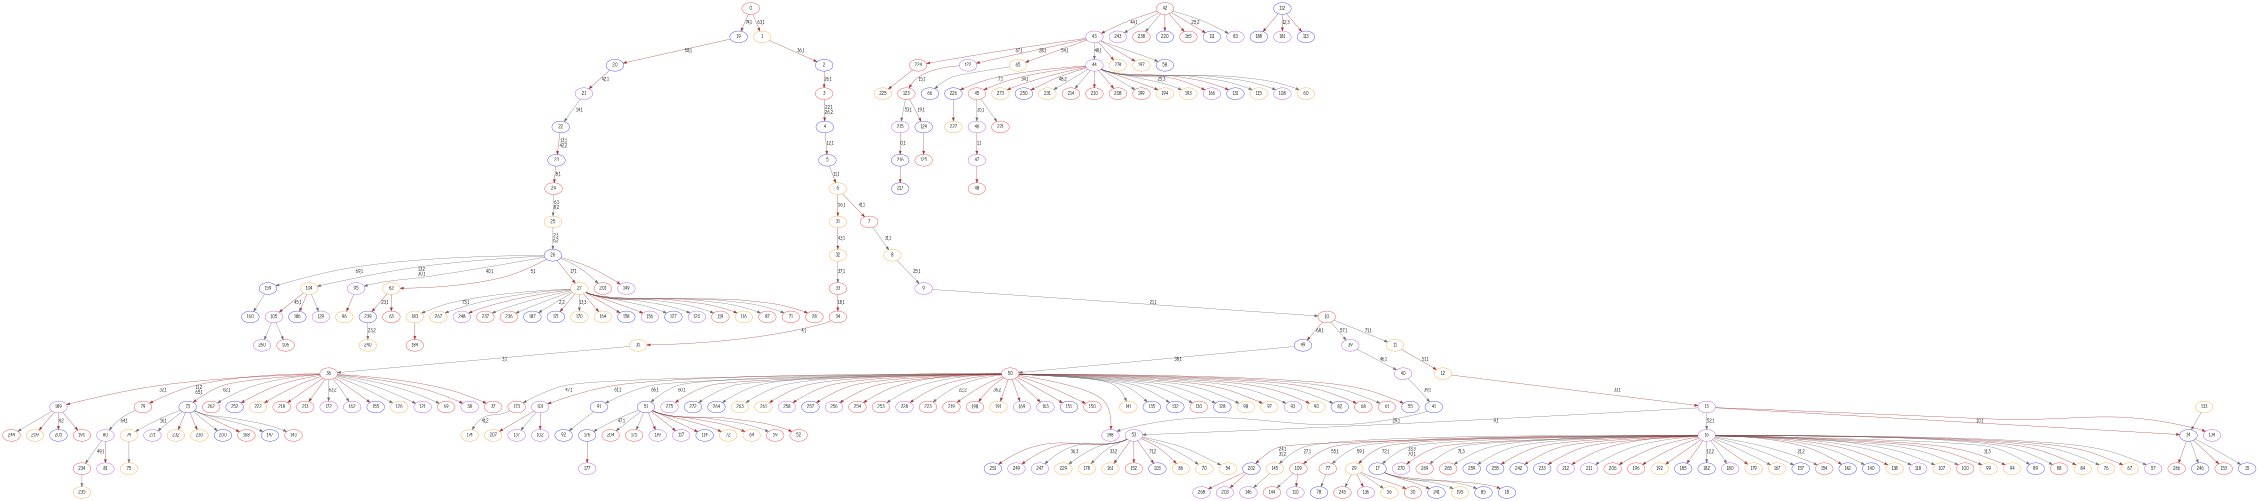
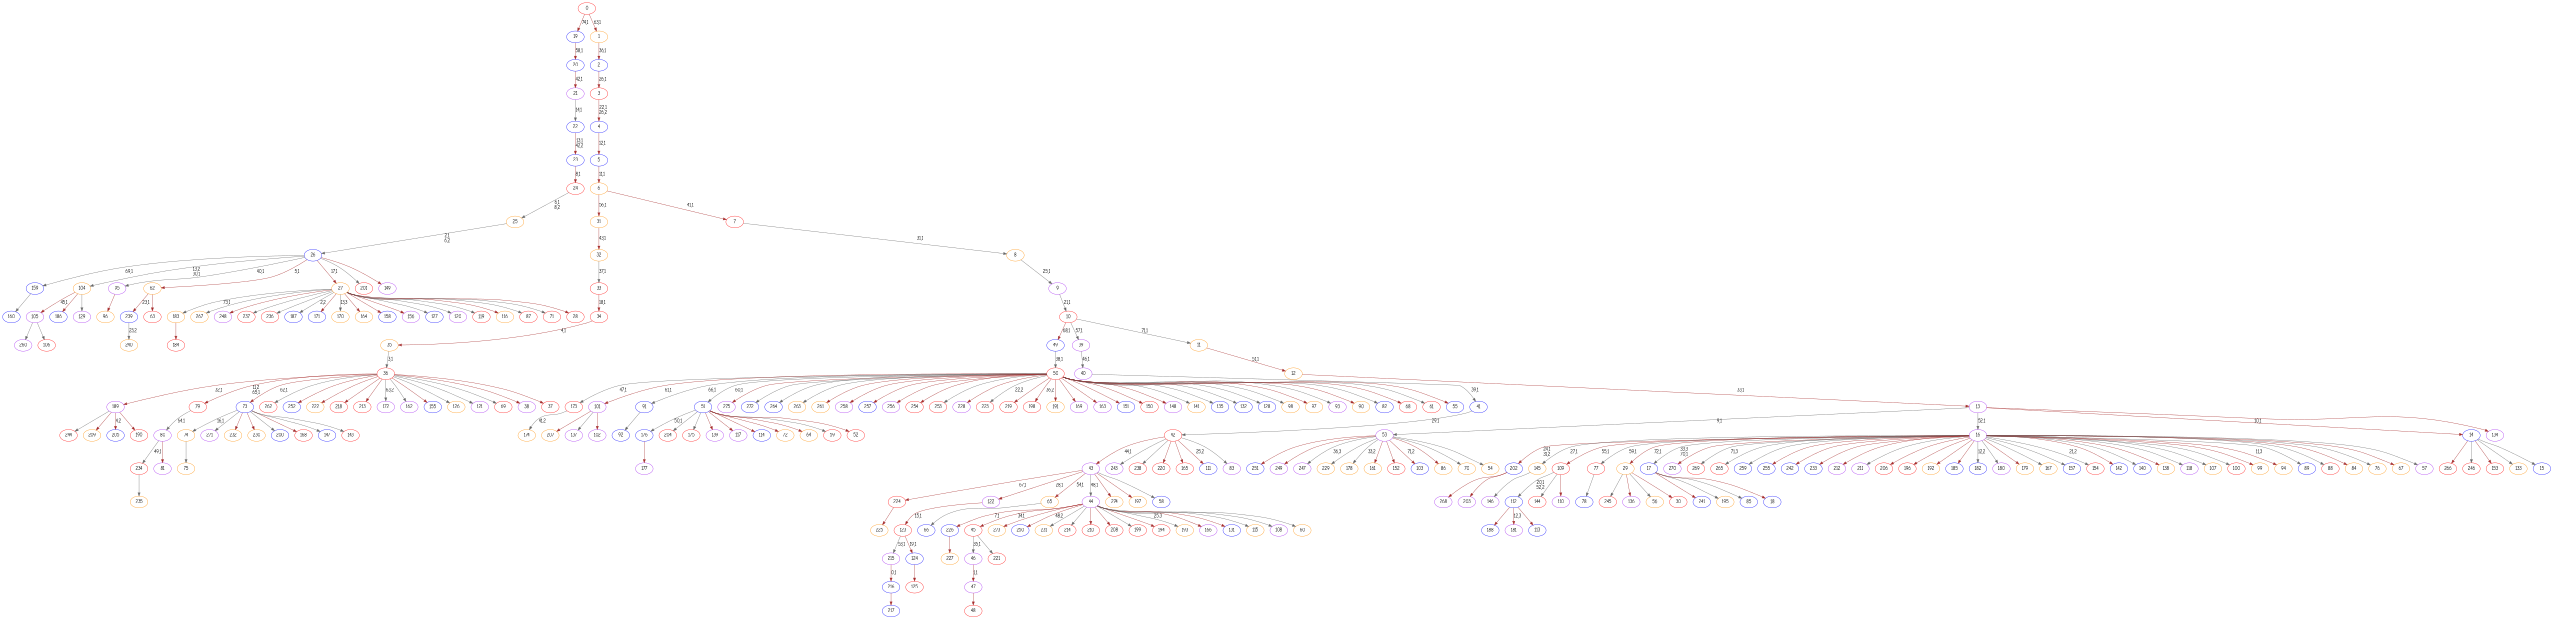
(1165, 37) -> (1161, 469)
(1165, 94) -> (1161, 530)
(1199, 407) -> none
(2197, 420) -> (2494, 451)
(621, 421) -> (678, 421)
(1274, 421) -> (1329, 428)
(2200, 469) -> (2471, 469)
none -> (1536, 481)
